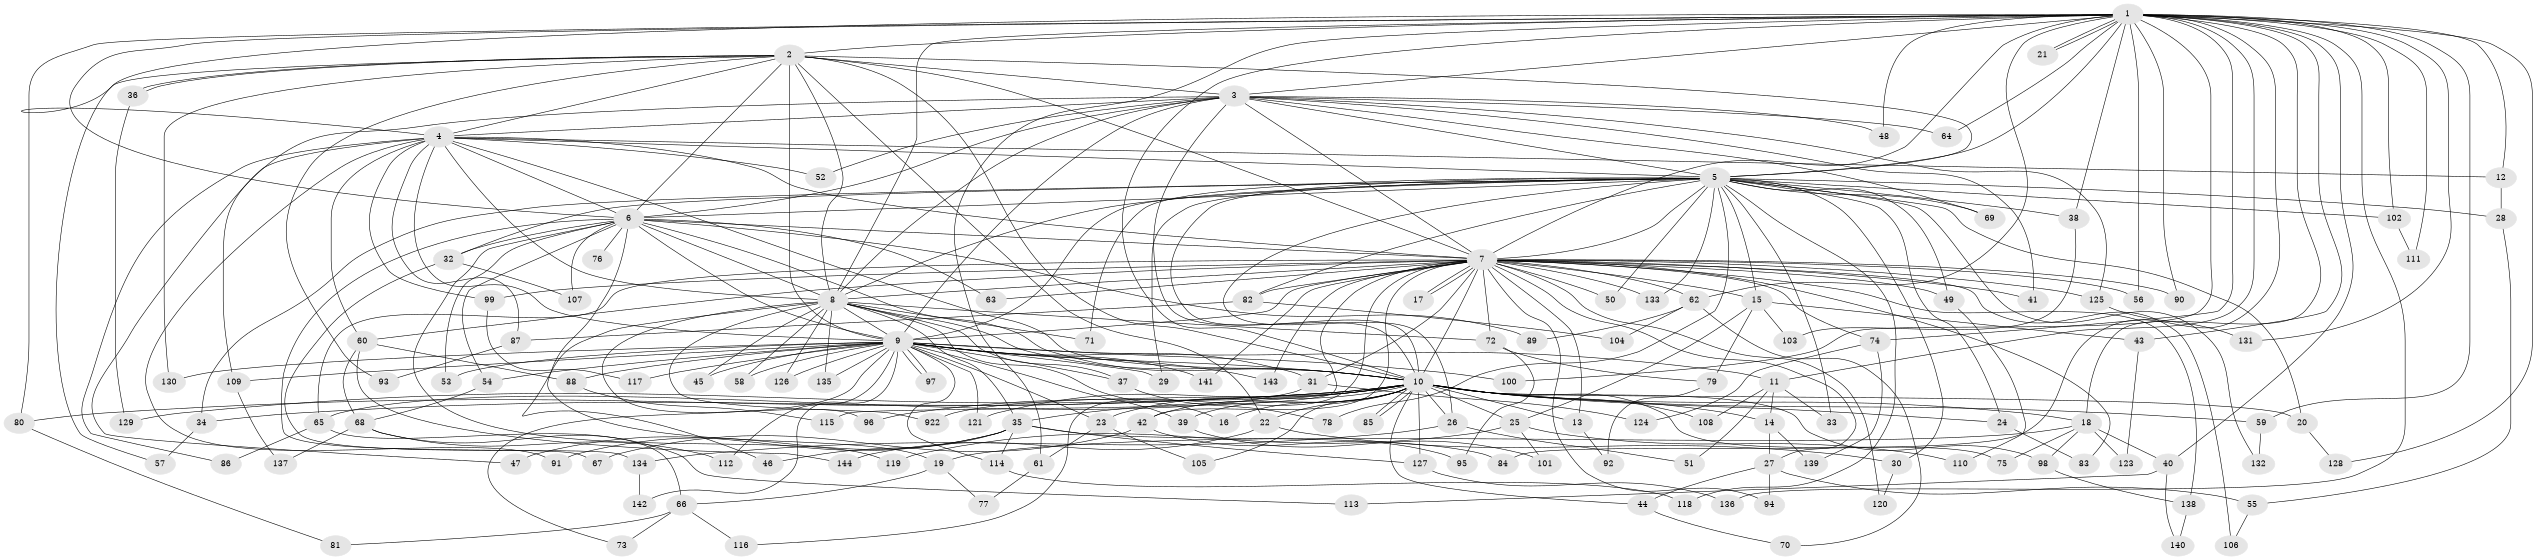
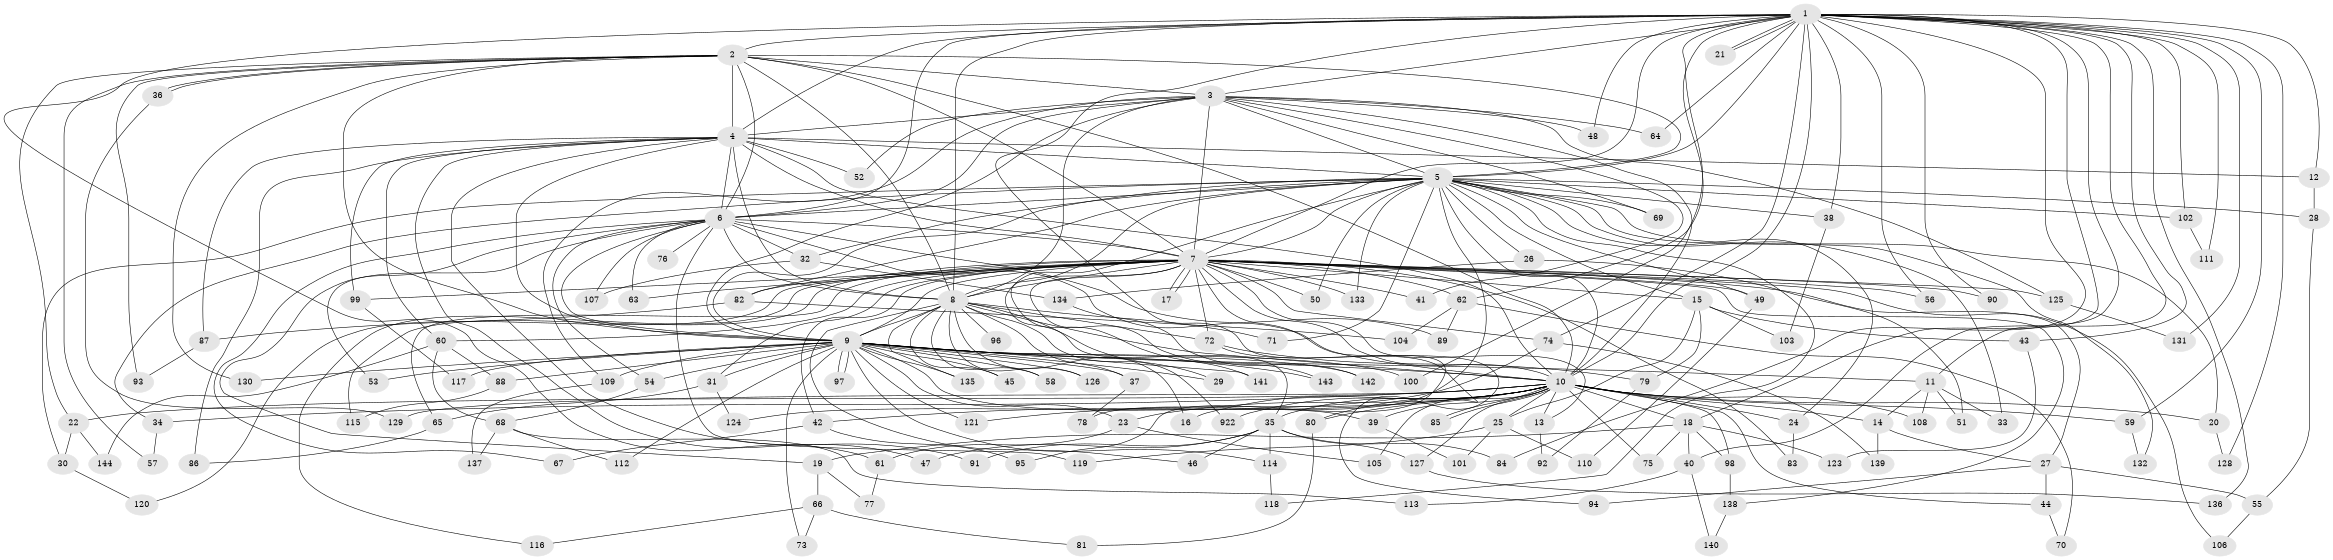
(1143, 400) -> none
(1435, 403) -> none
(482, 436) -> none
